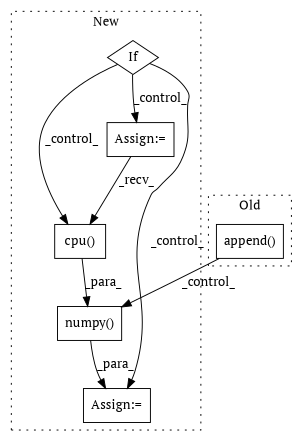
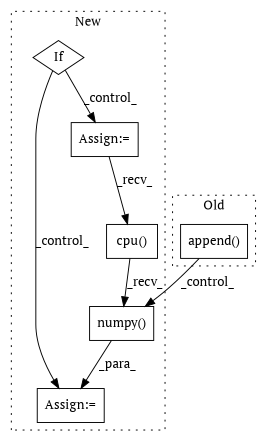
(44, 125) -> none
(104, 282) -> (145, 282)
